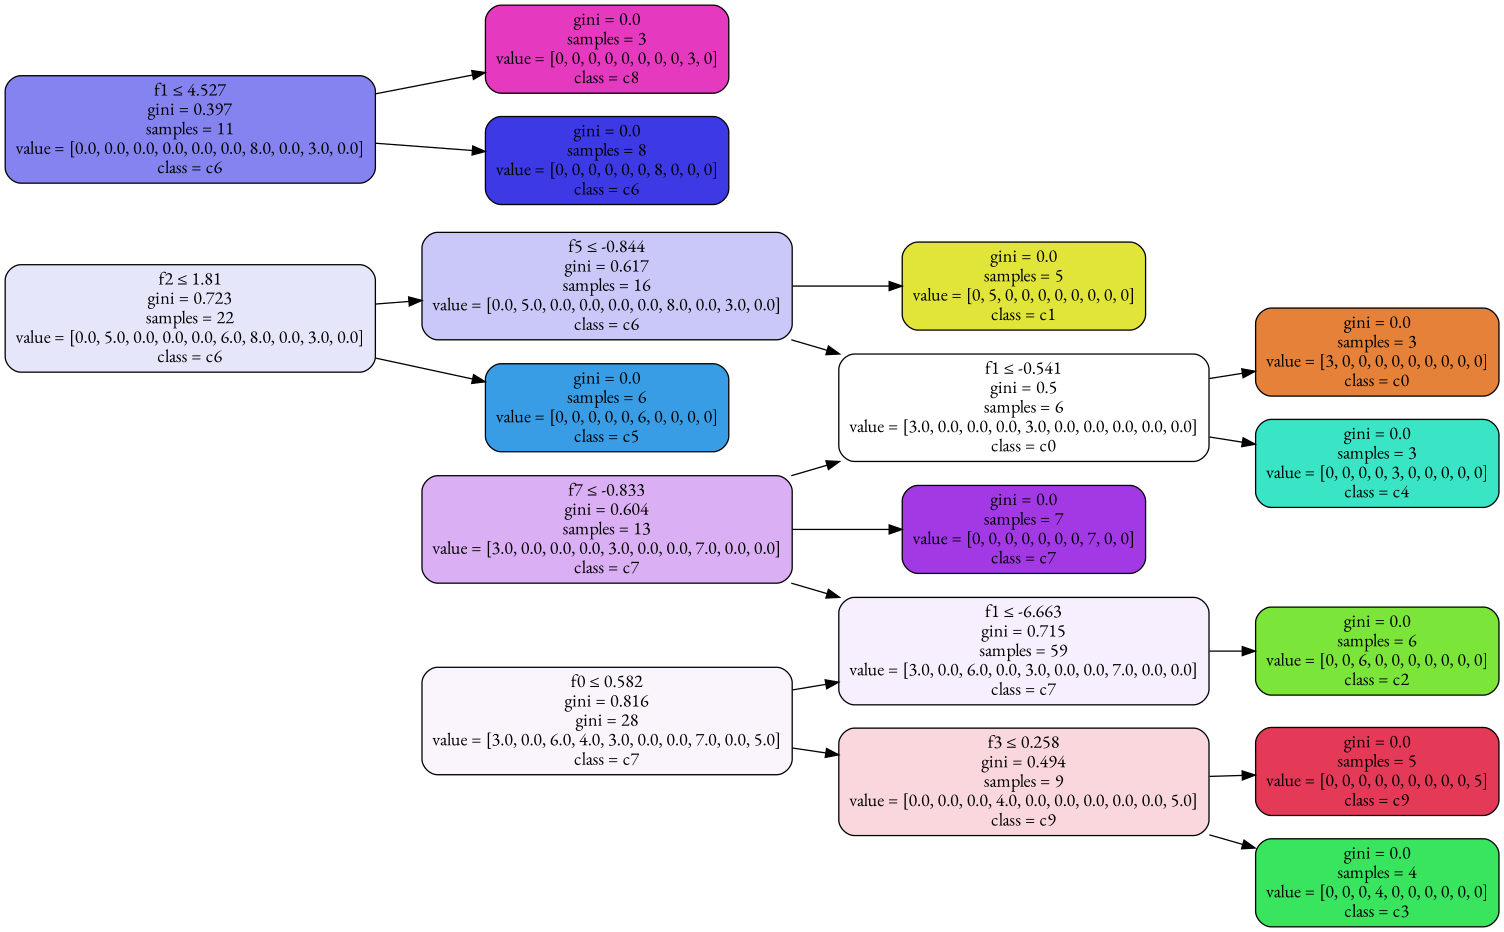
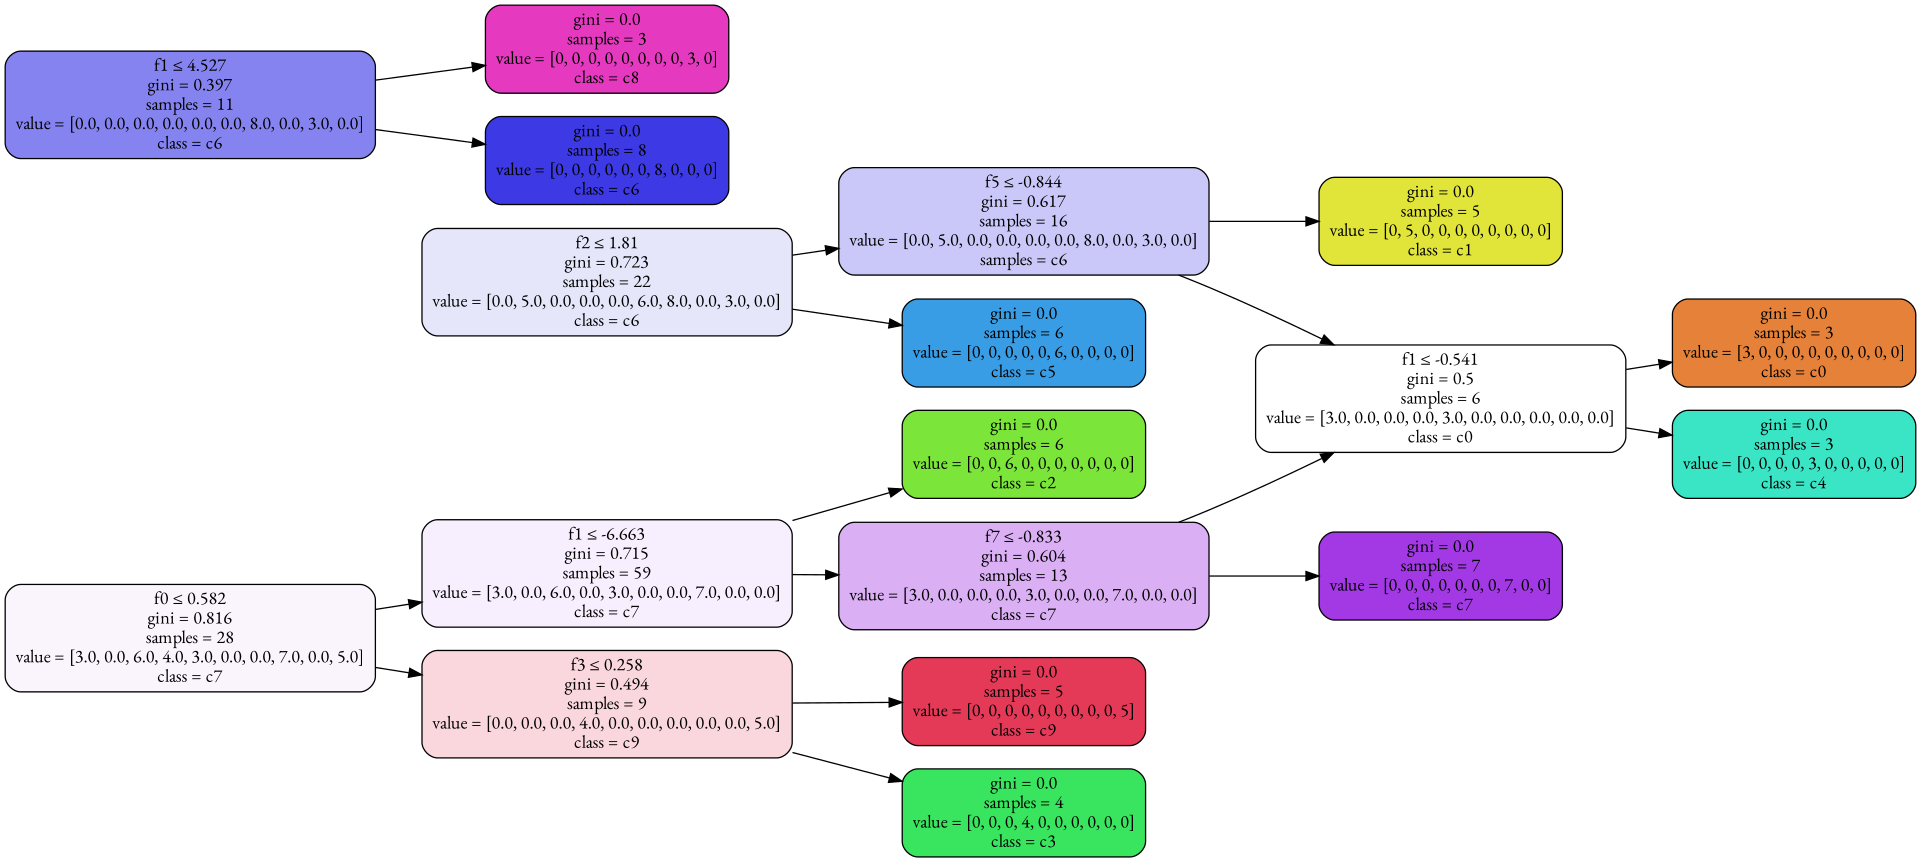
(607, 324) -> (1024, 260)
(809, 588) -> (809, 575)
(607, 720) -> (190, 638)
